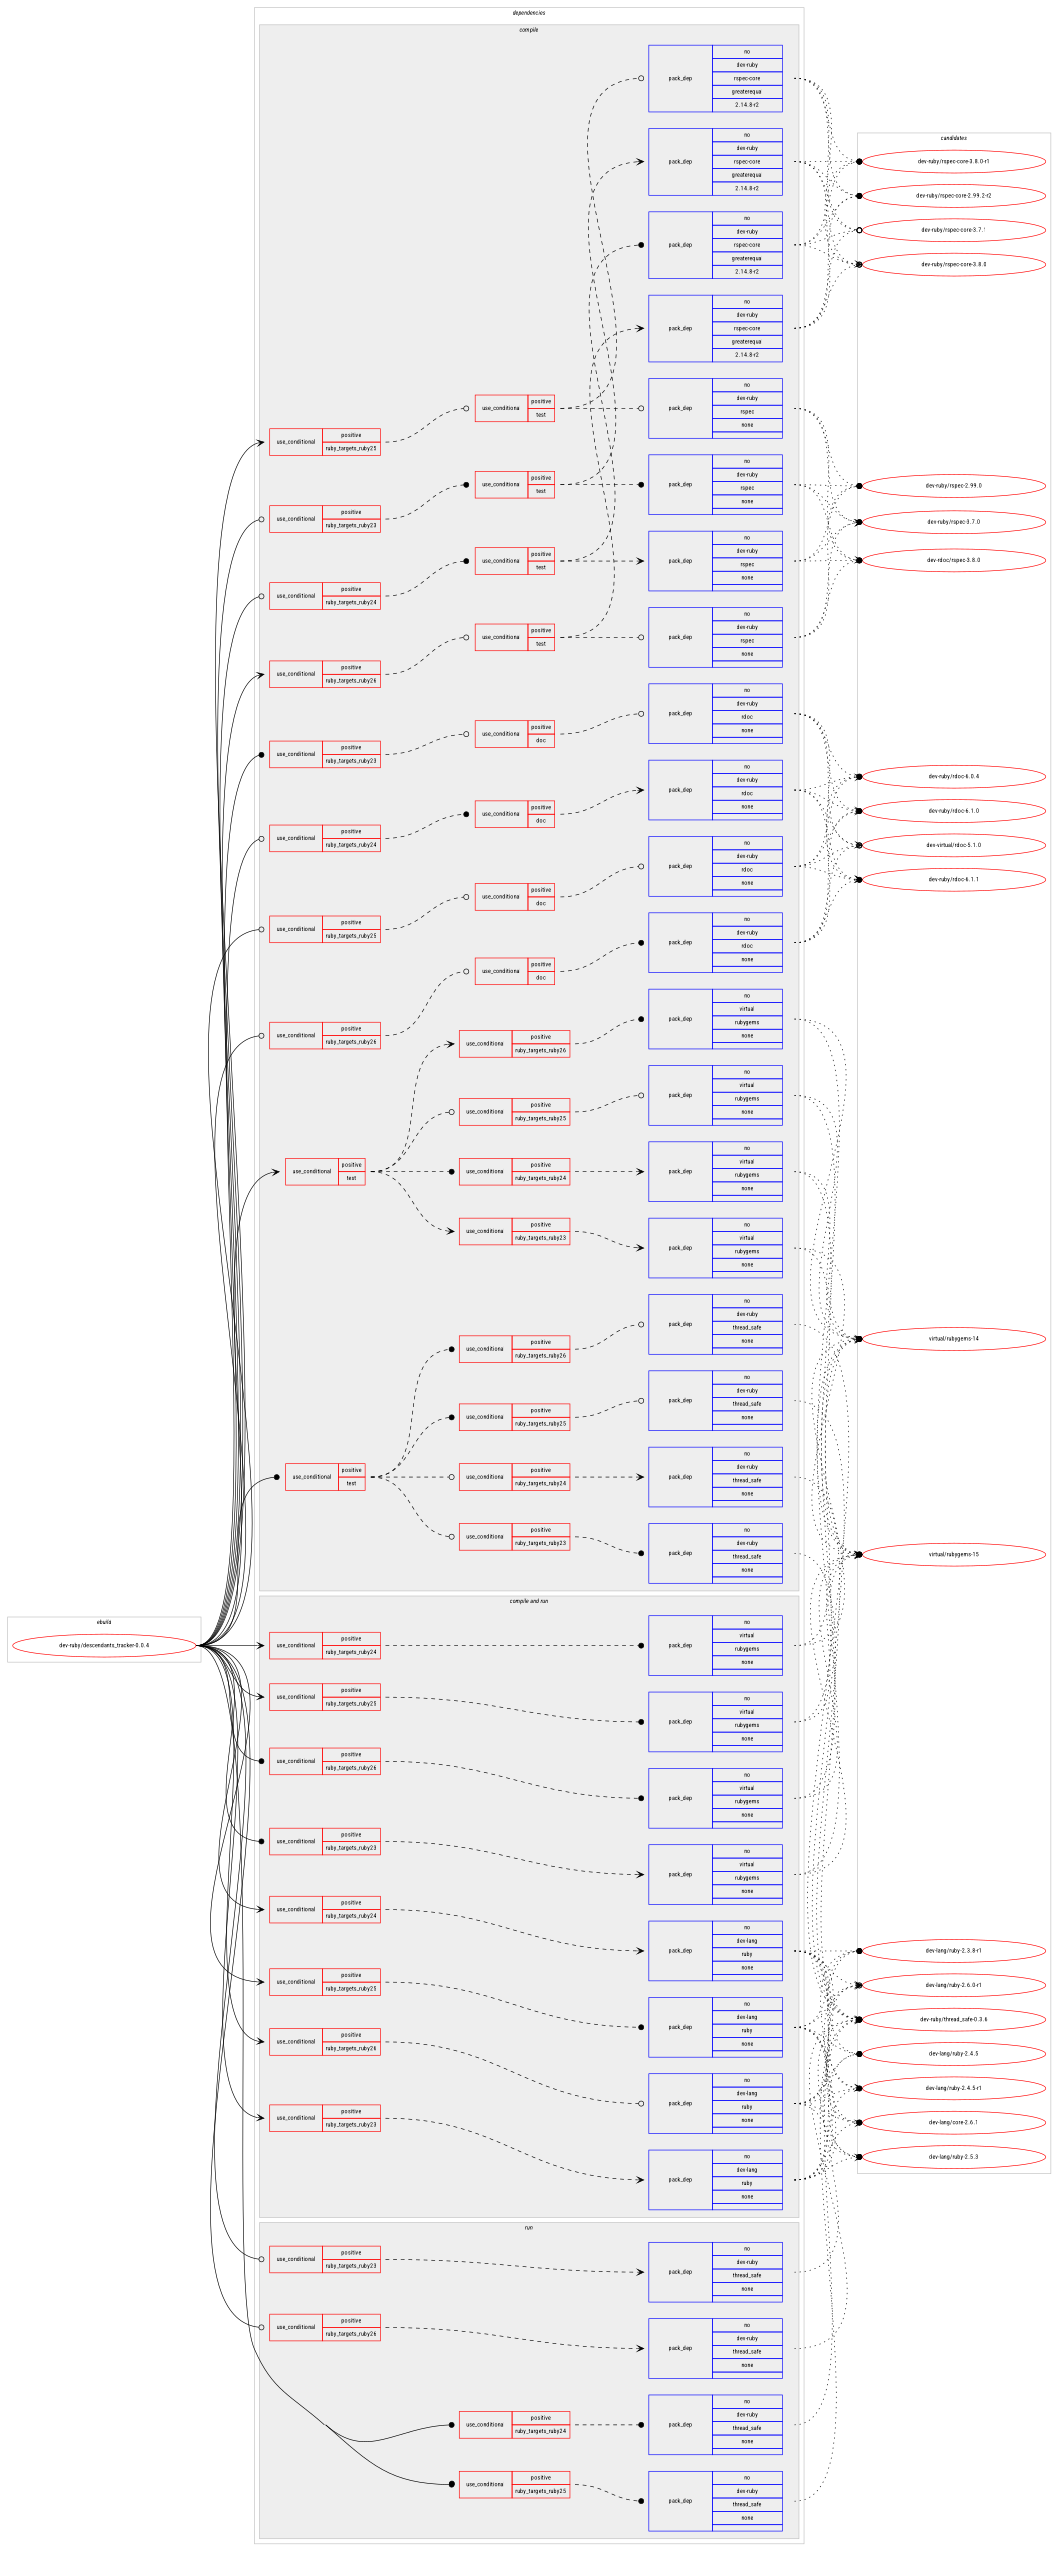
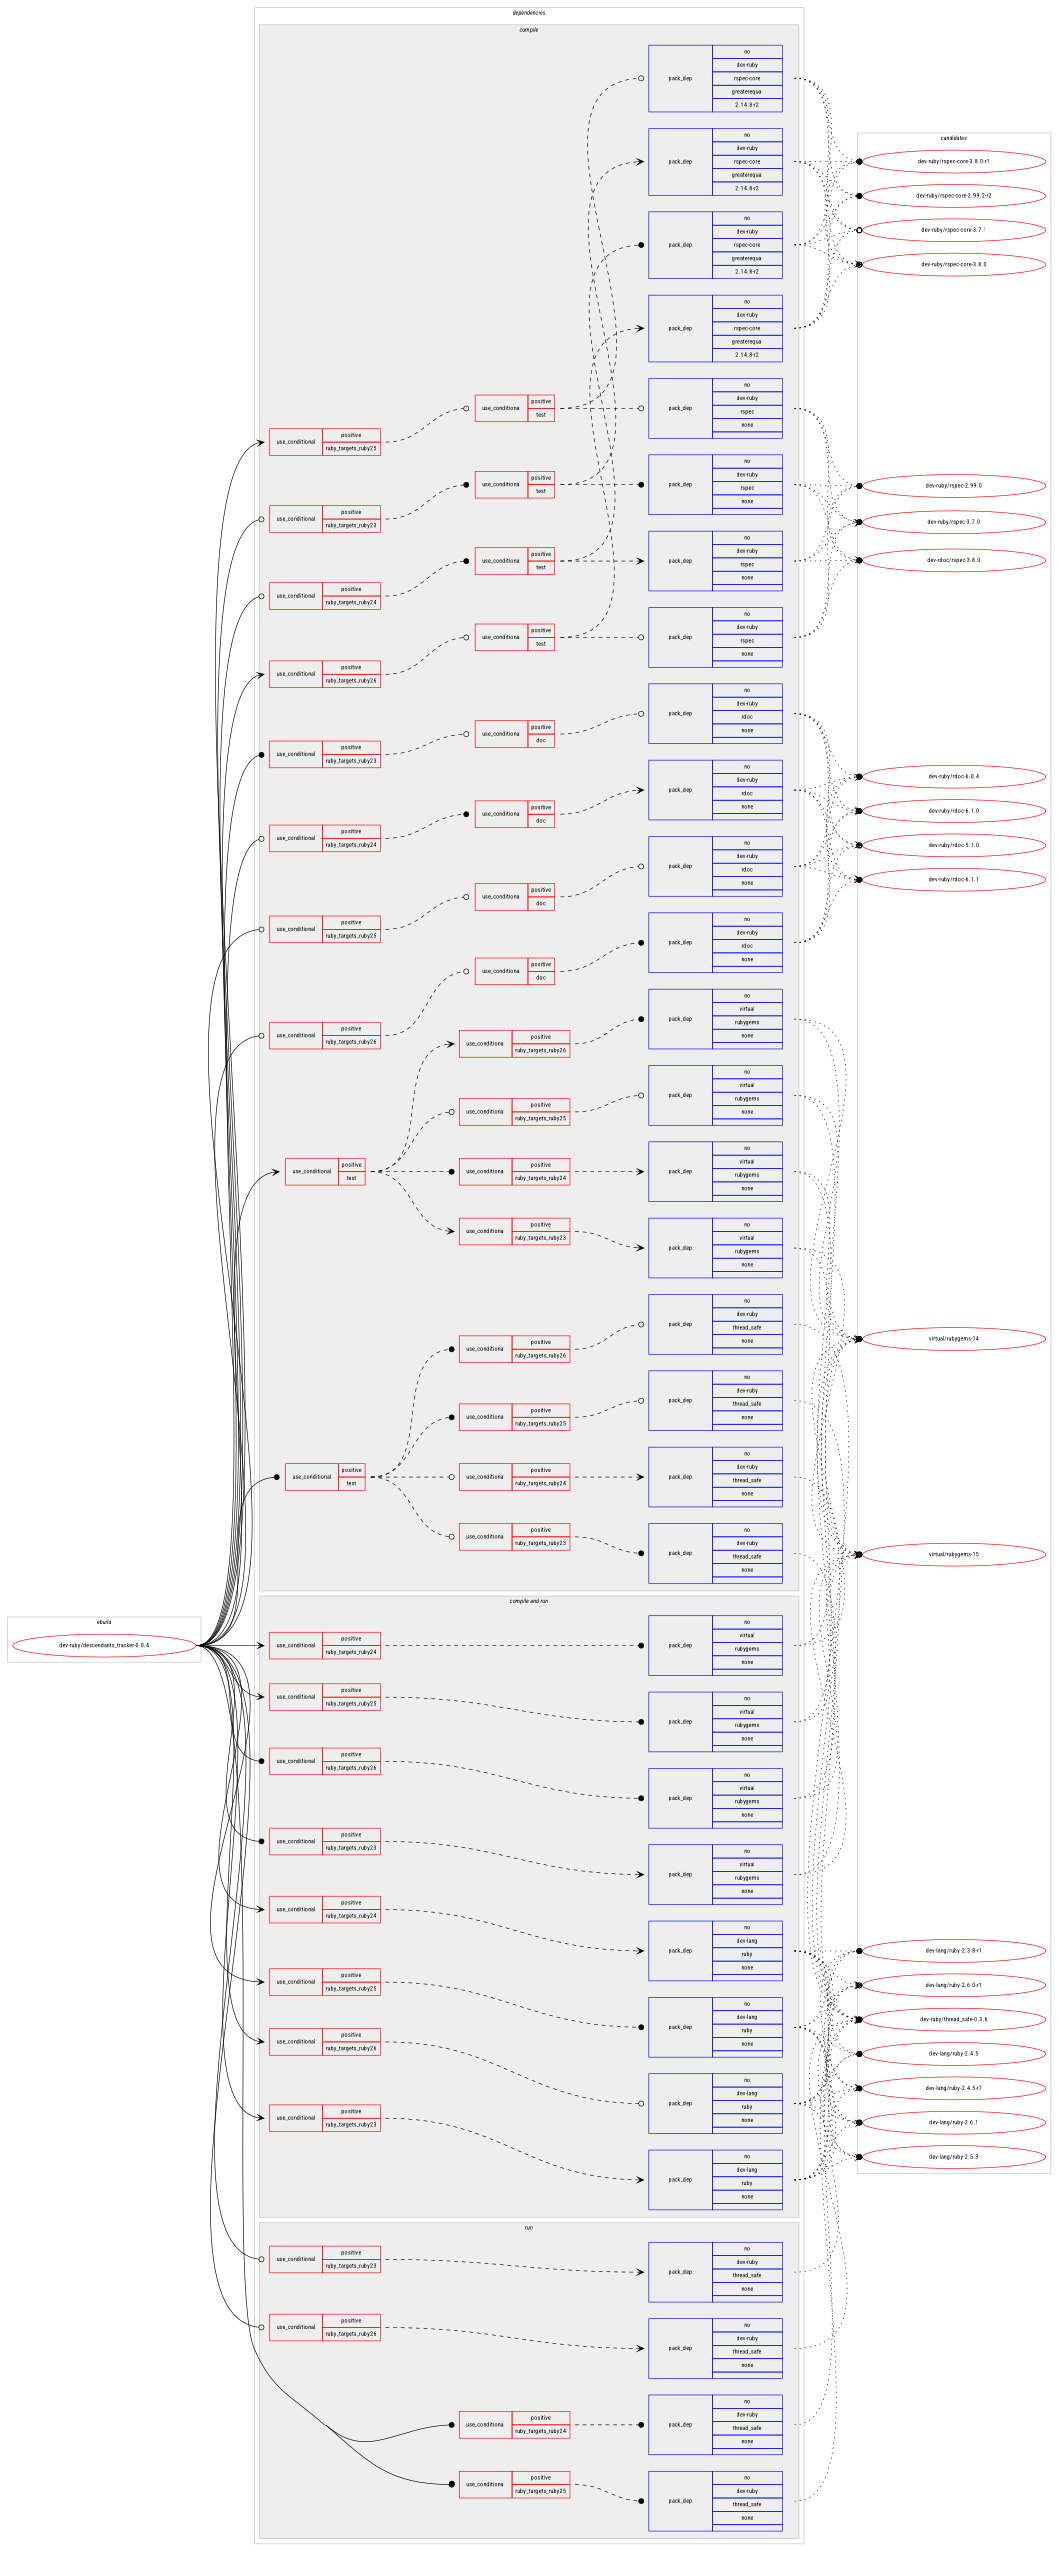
(954, 845) -> (954, 845)
(954, 2088) -> (954, 2088)
(954, 2123) -> (954, 2123)
